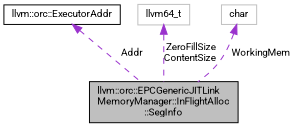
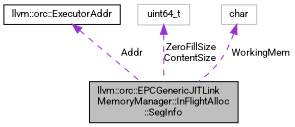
(164, 15) -> (164, 15)
